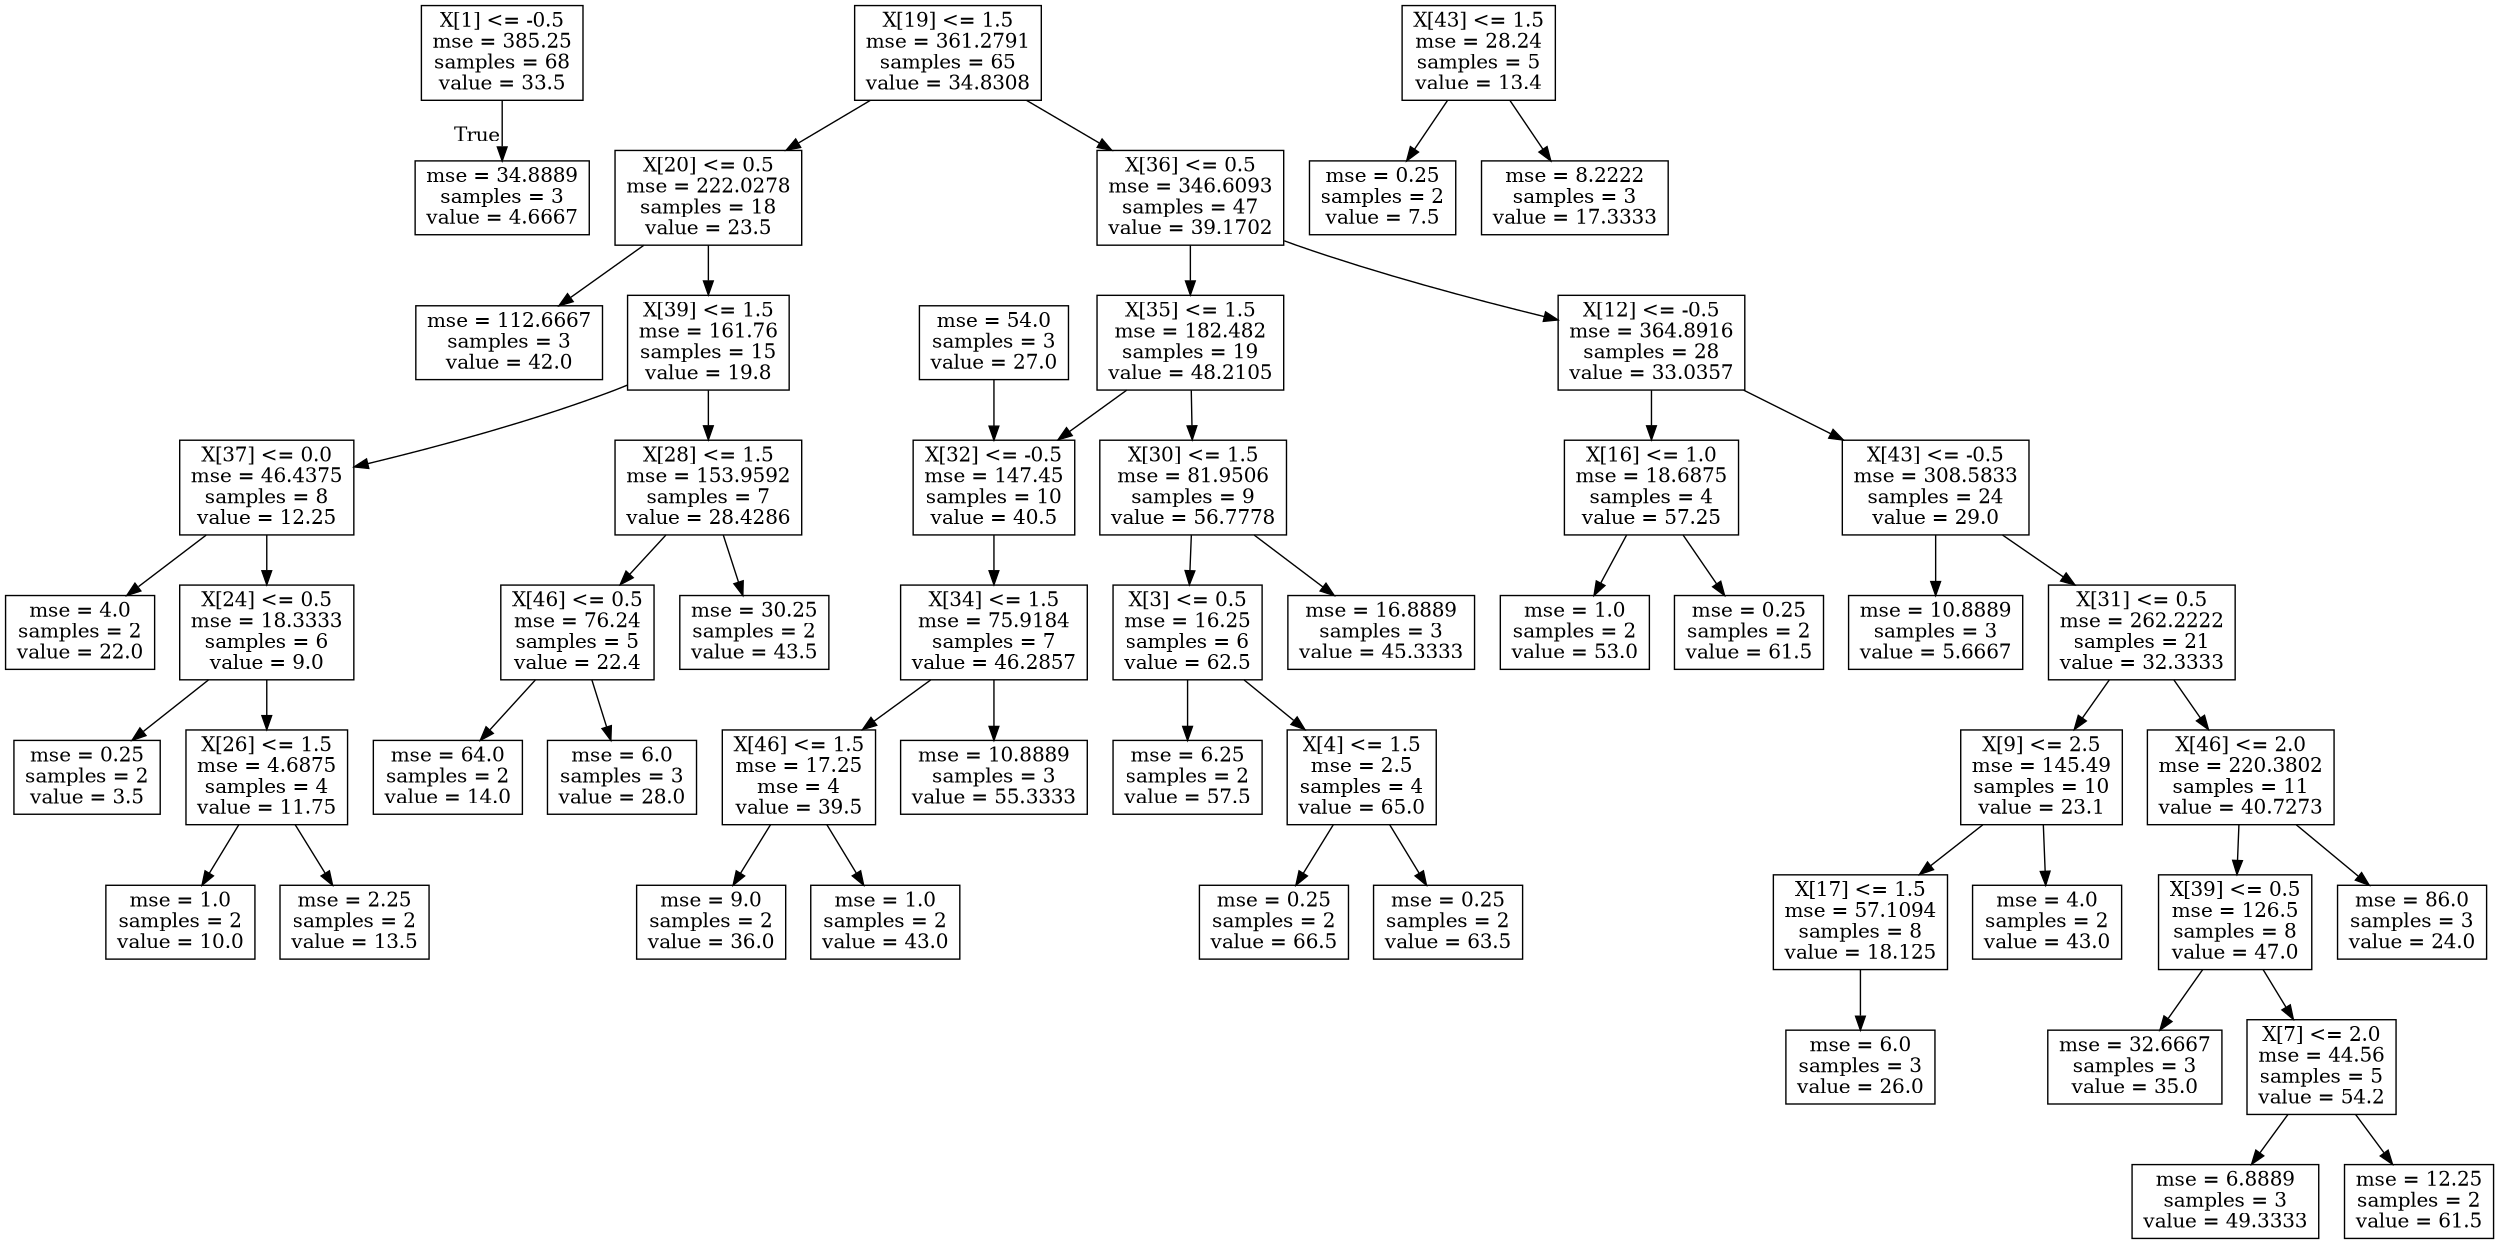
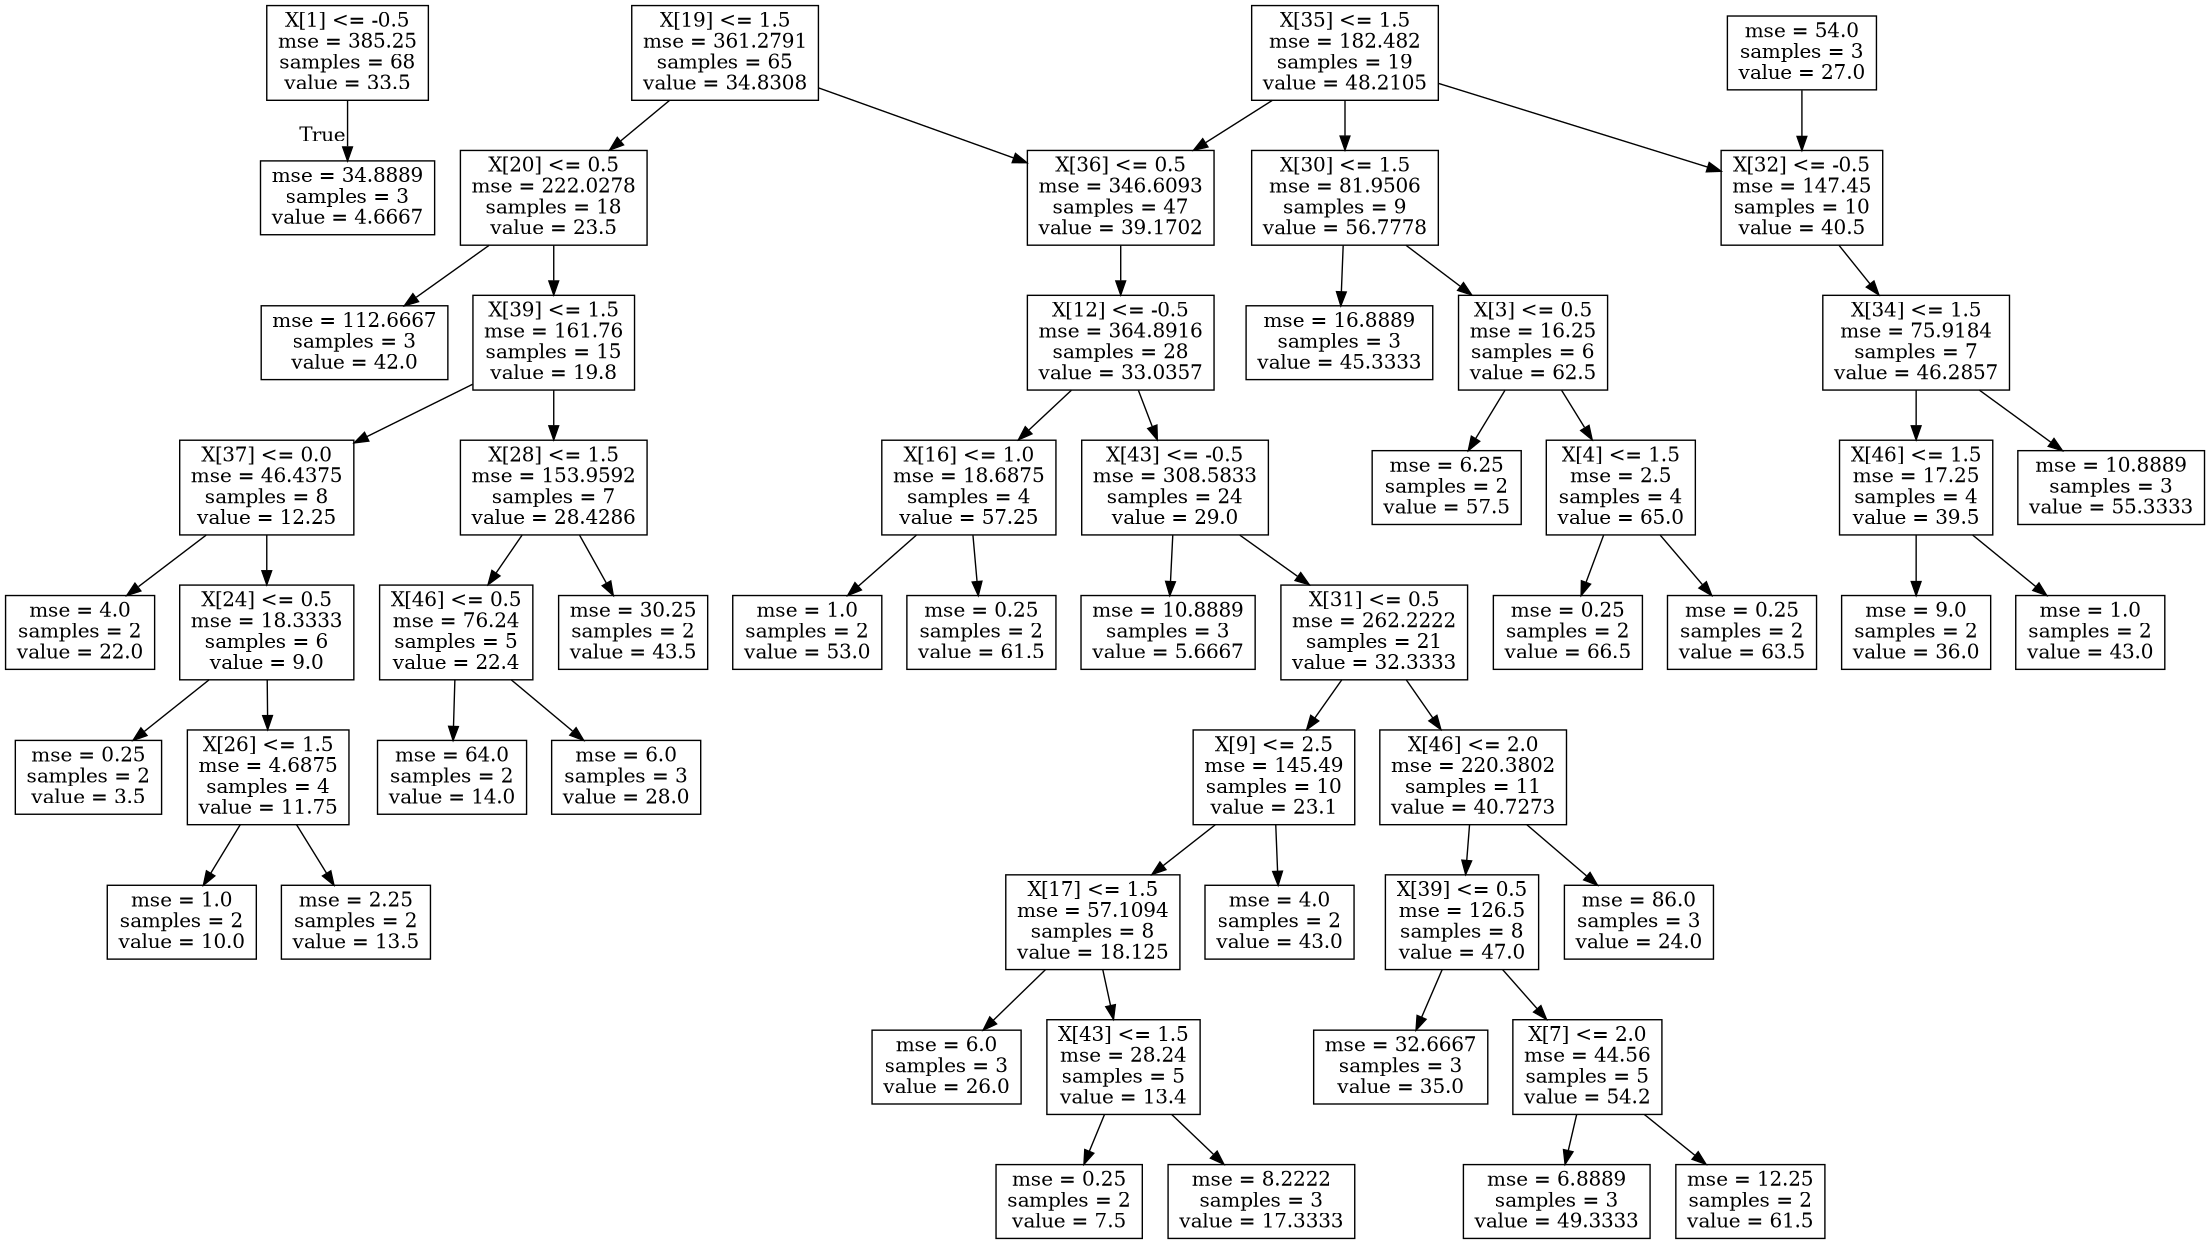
(1190, 263) -> (1239, 122)
(799, 777) -> (1916, 488)
none -> (1107, 988)
